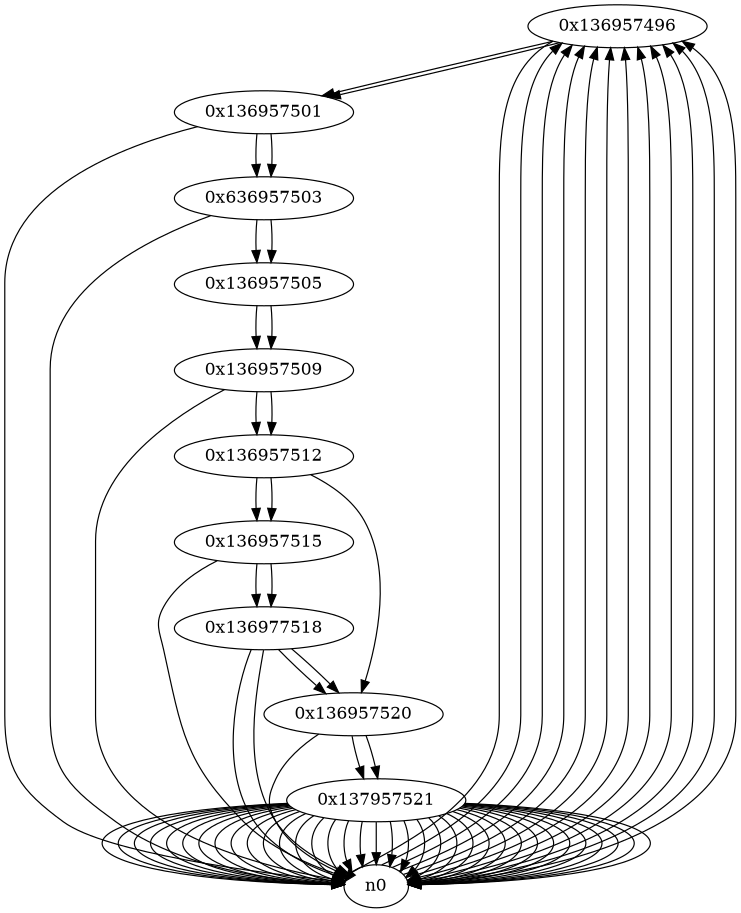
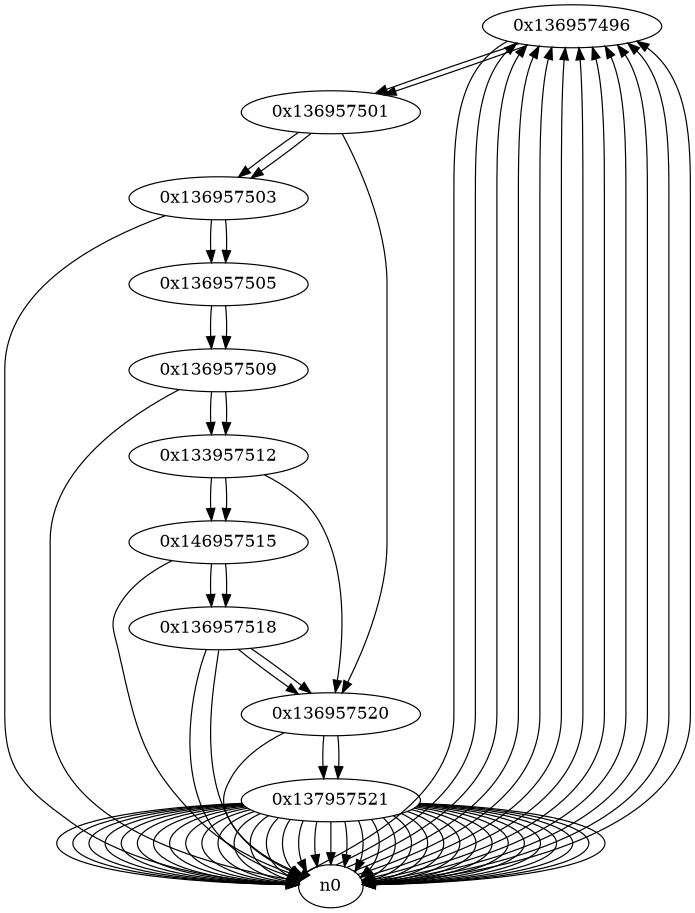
(264, 198) -> (219, 198)
(264, 456) -> (219, 456)
(264, 542) -> (219, 542)
(5, 569) -> (387, 407)
(264, 628) -> (219, 628)
